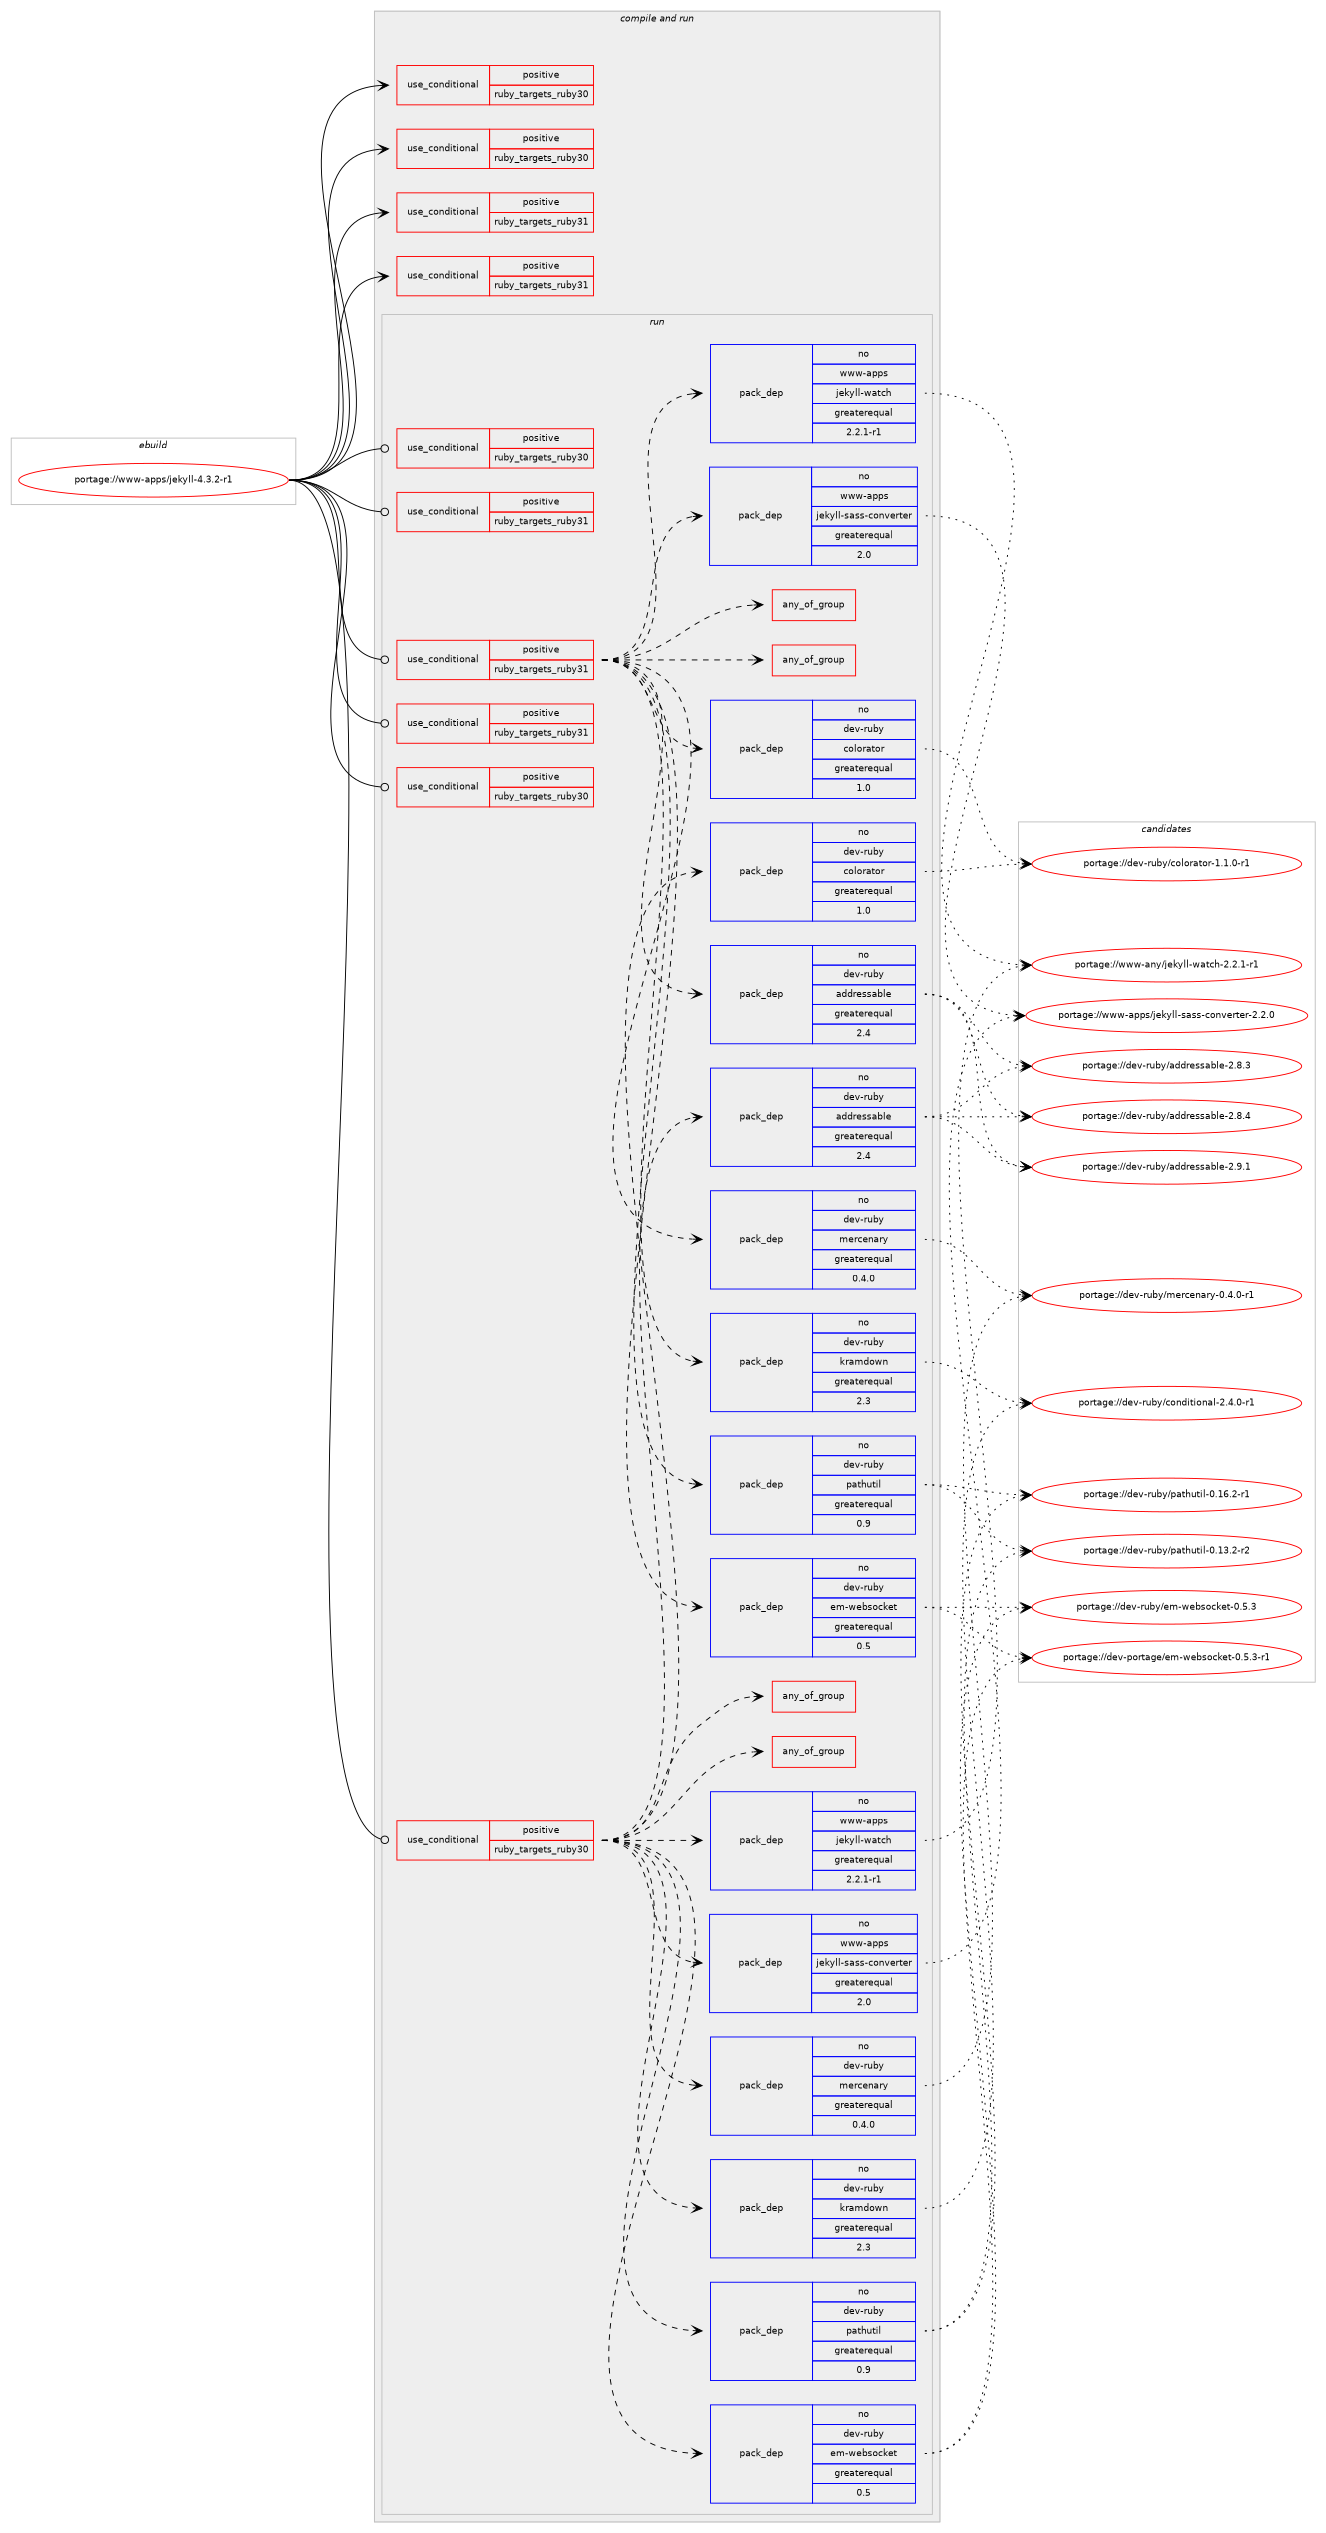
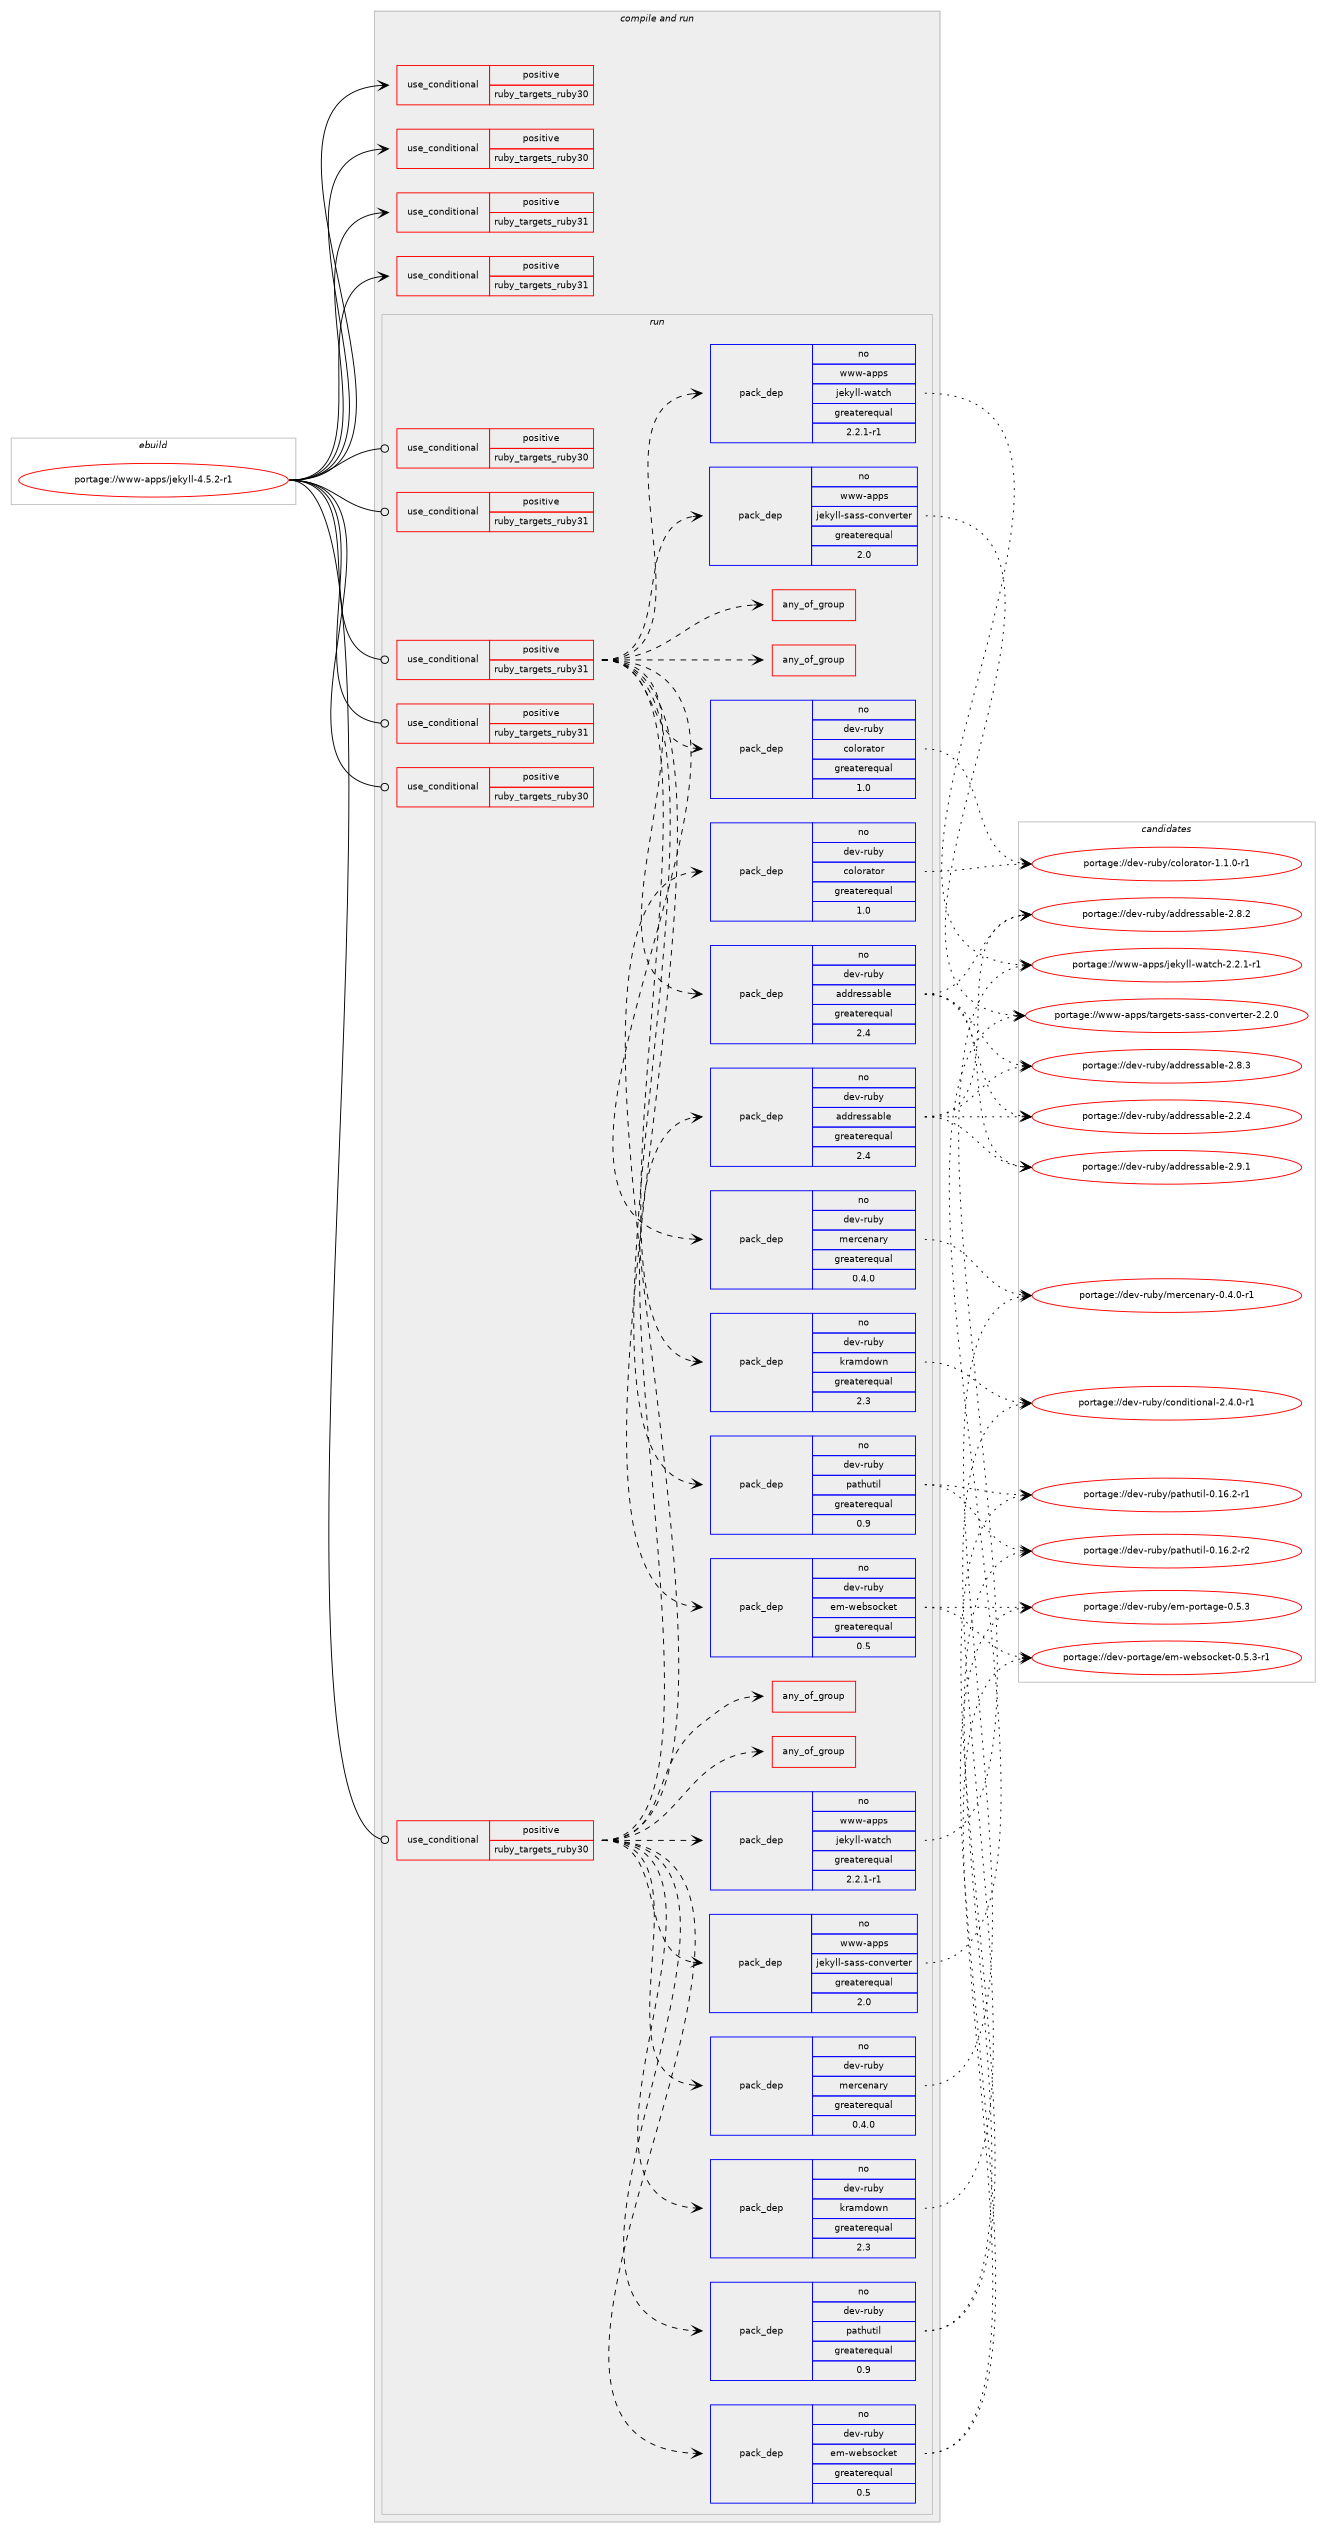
(154, 480) -> (154, 480)
none -> (1167, 915)
(1167, 965) -> (1167, 965)
(1167, 1016) -> (1167, 1016)
(1167, 1117) -> (1167, 1117)
(1167, 1551) -> (1167, 1551)
(1167, 1607) -> (1167, 1607)
